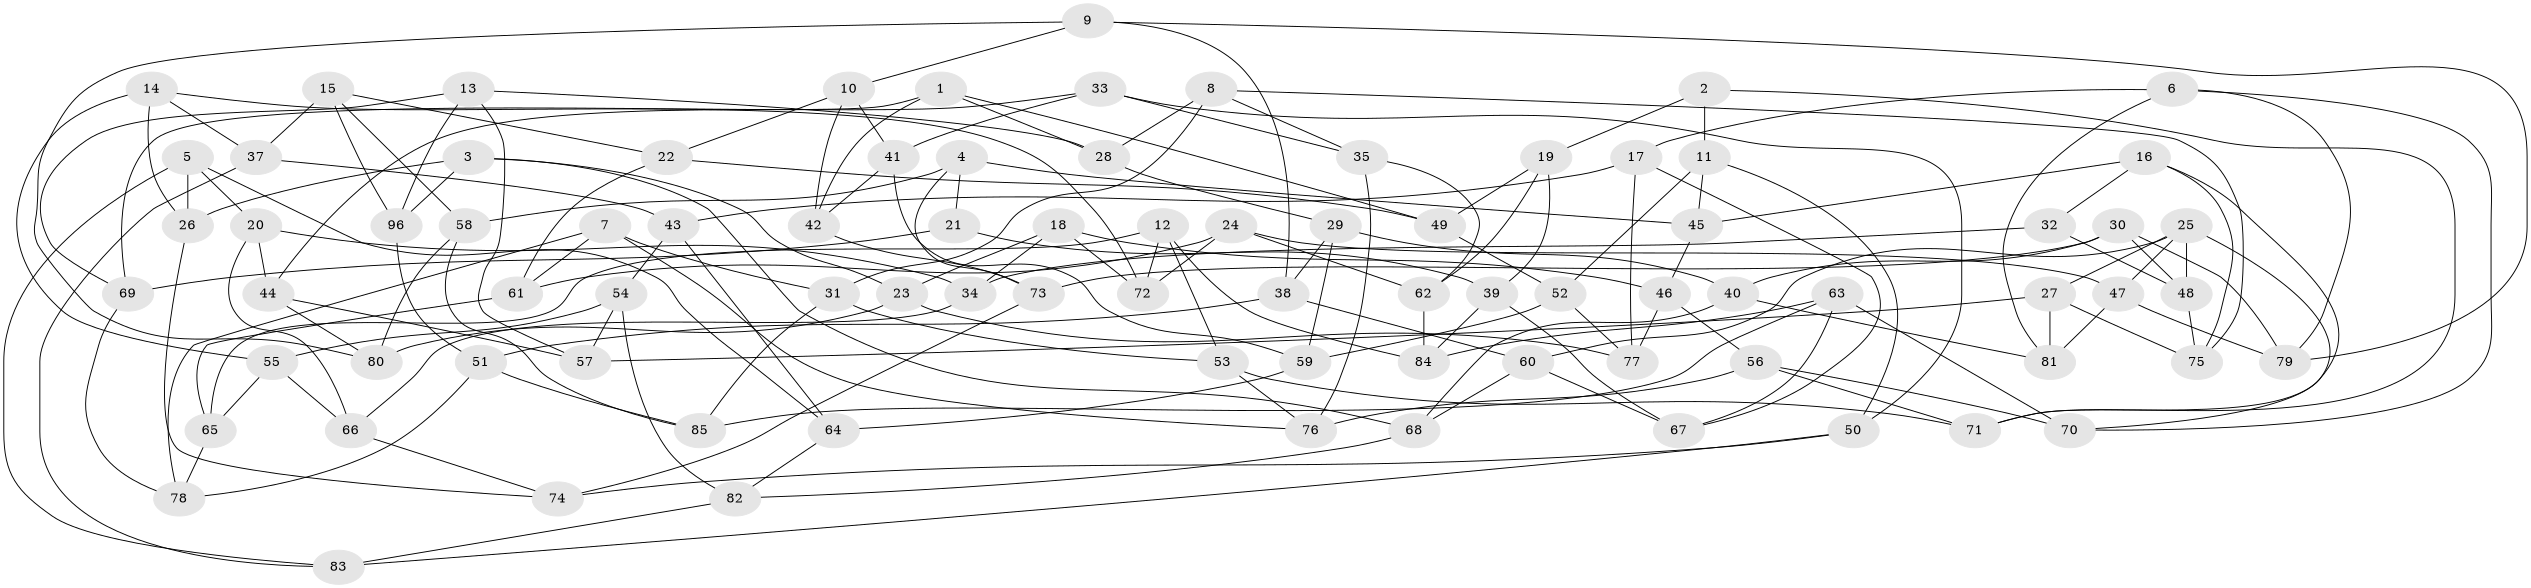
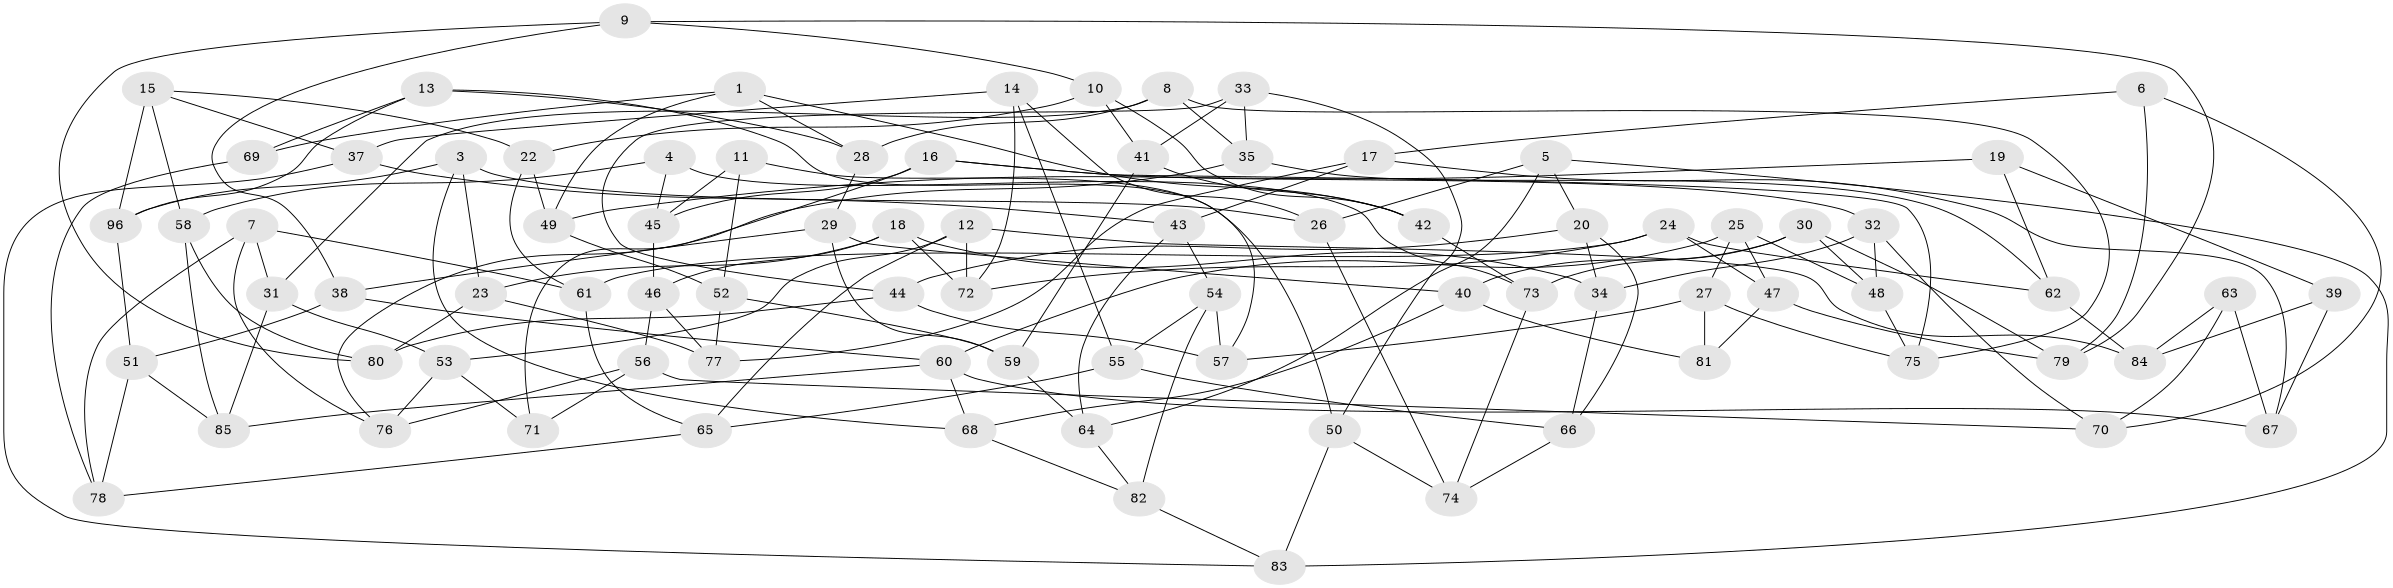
(1705, 89) -> none
(2023, 196) -> none
(954, 226) -> none
(2328, 341) -> (1970, 327)
(1253, 410) -> (567, 395)
